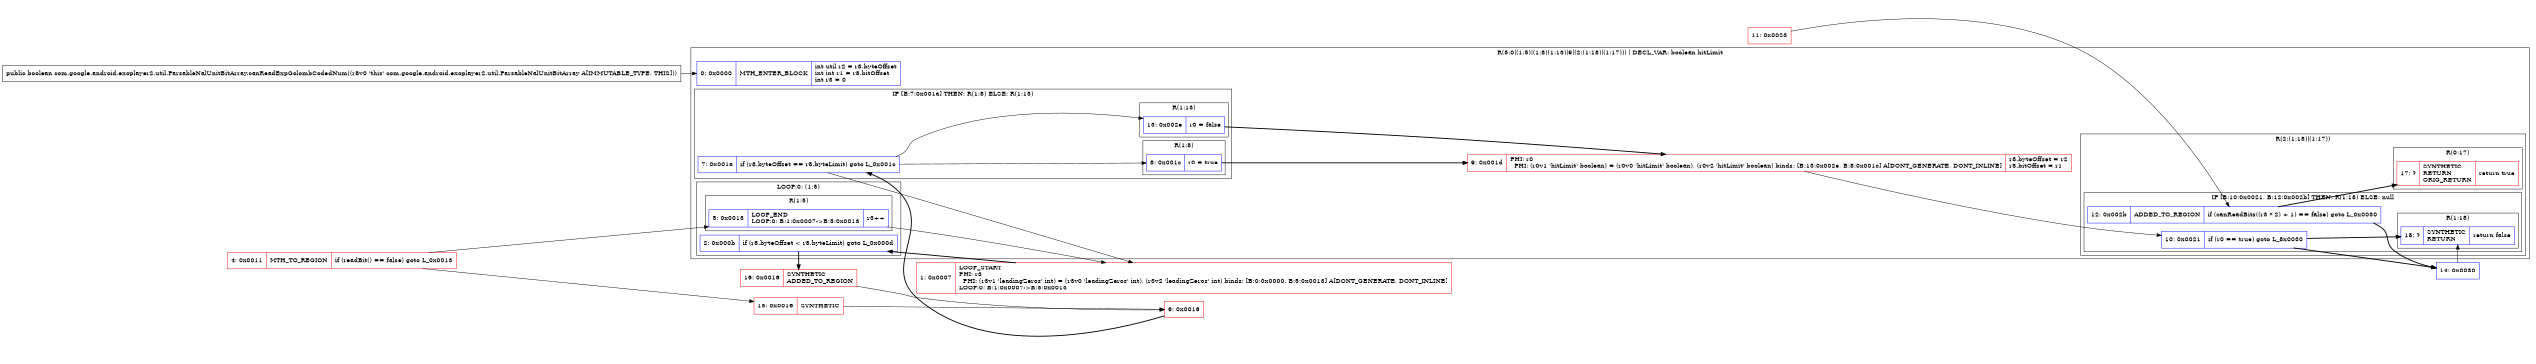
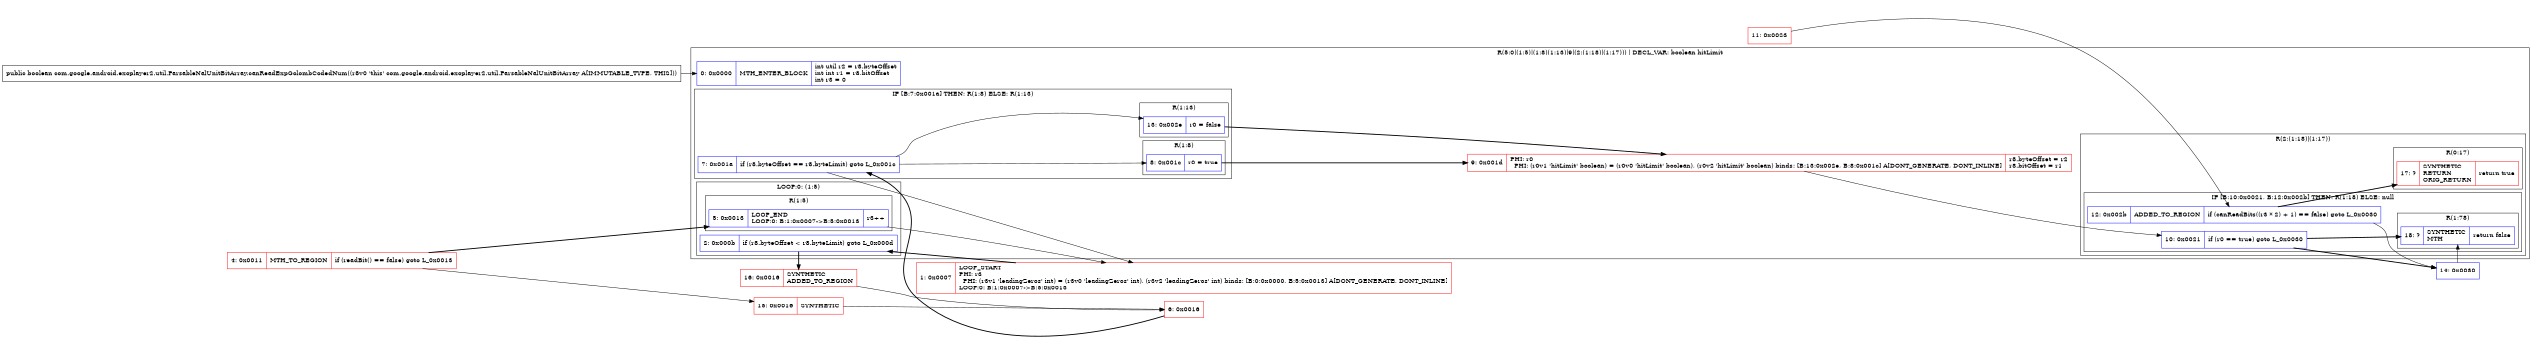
(2458, 218) -> (2458, 218)
(2442, 239) -> (2435, 239)
(567, 240) -> (567, 240)
(2256, 240) -> (2256, 240)
(2392, 248) -> (2392, 248)
